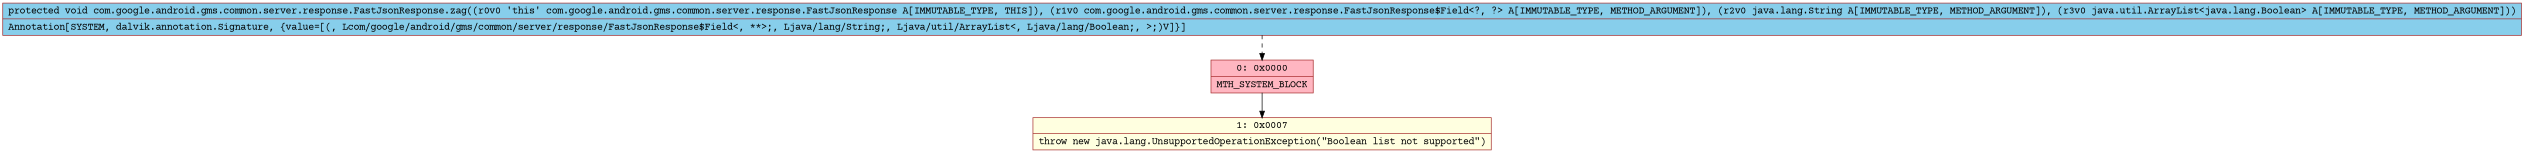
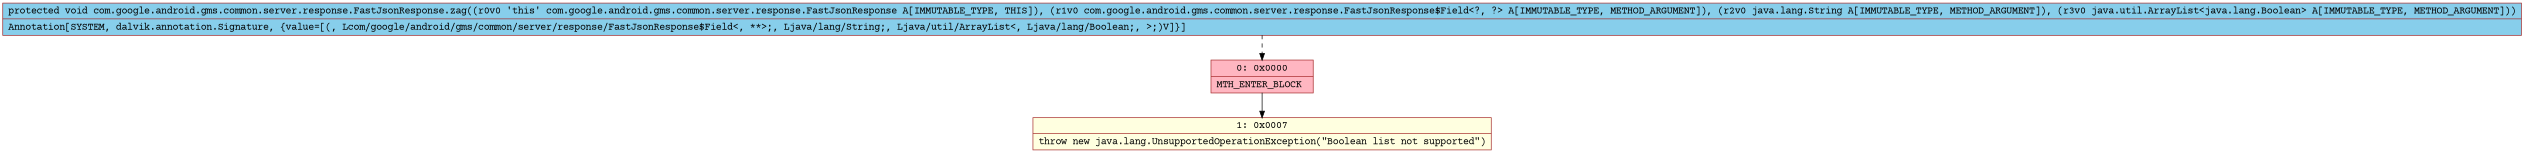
(1262, 84) -> (1259, 84)
